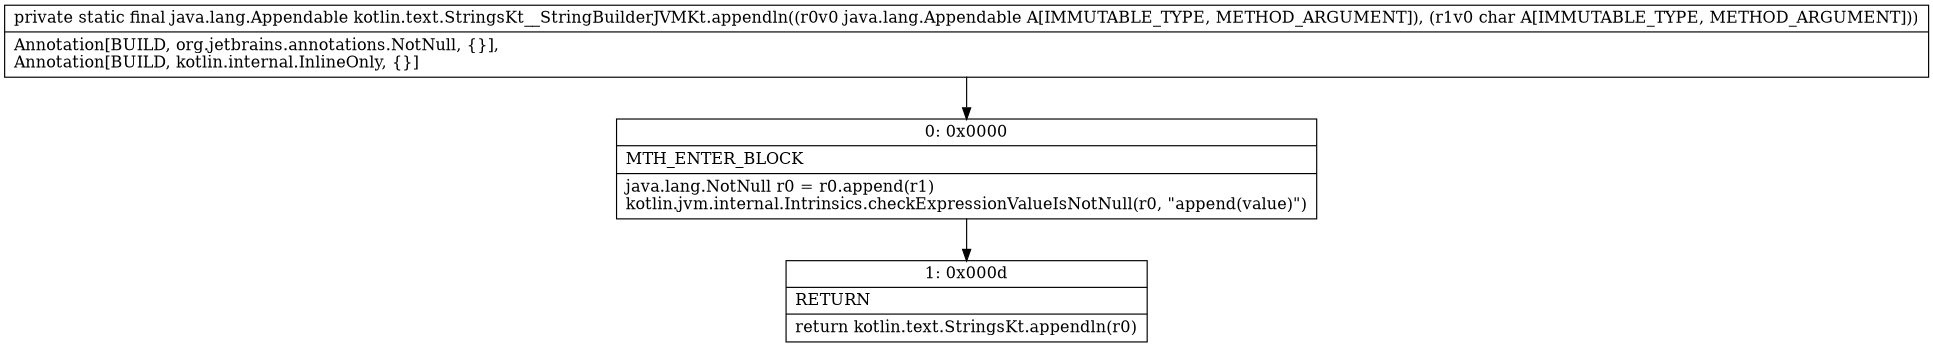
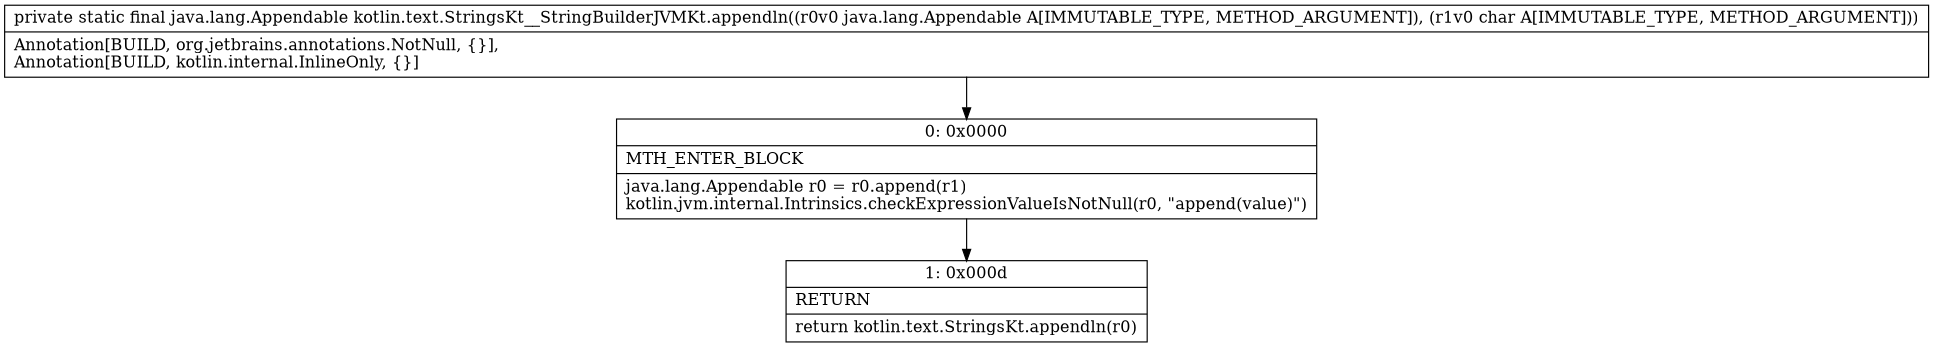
(780, 187) -> (797, 187)
